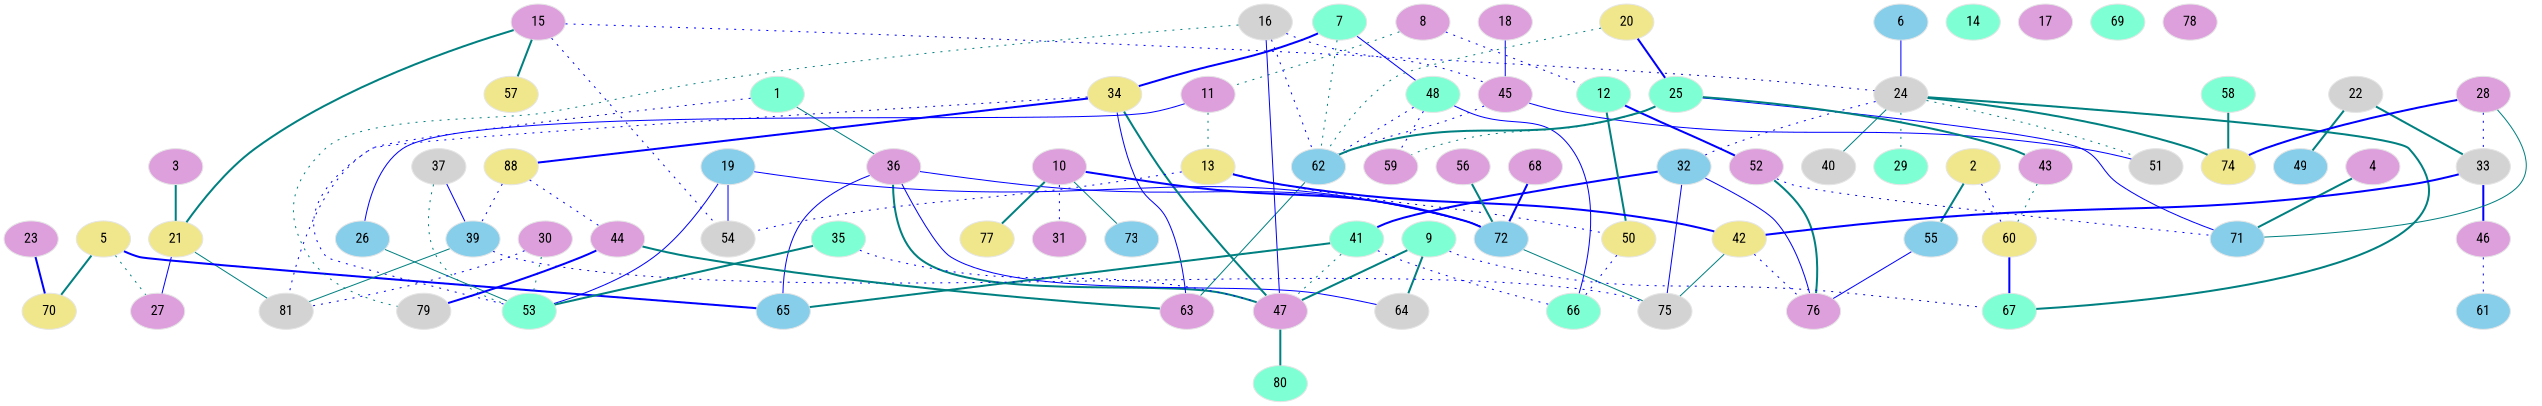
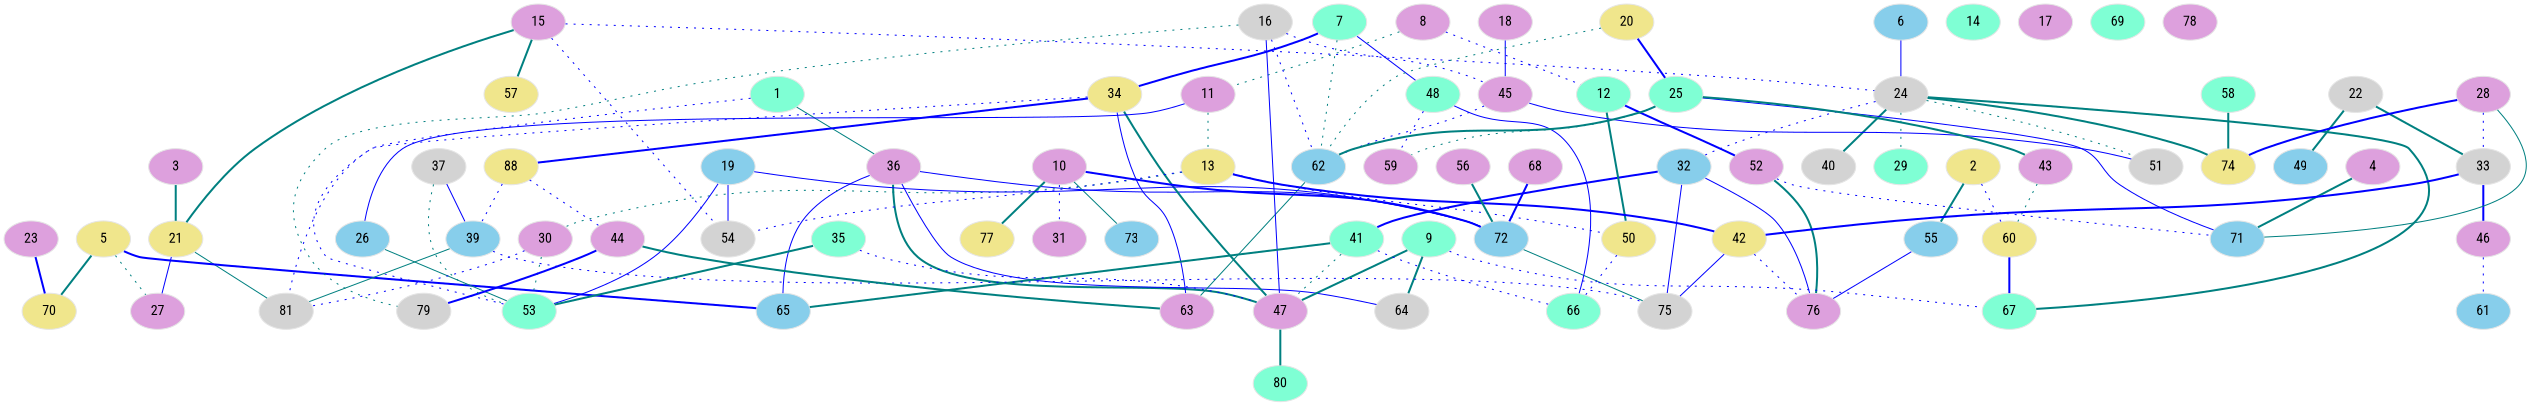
(1869, 126) -> (1869, 126)
(1376, 131) -> none
none -> (857, 191)
(1702, 275) -> (1702, 275)
